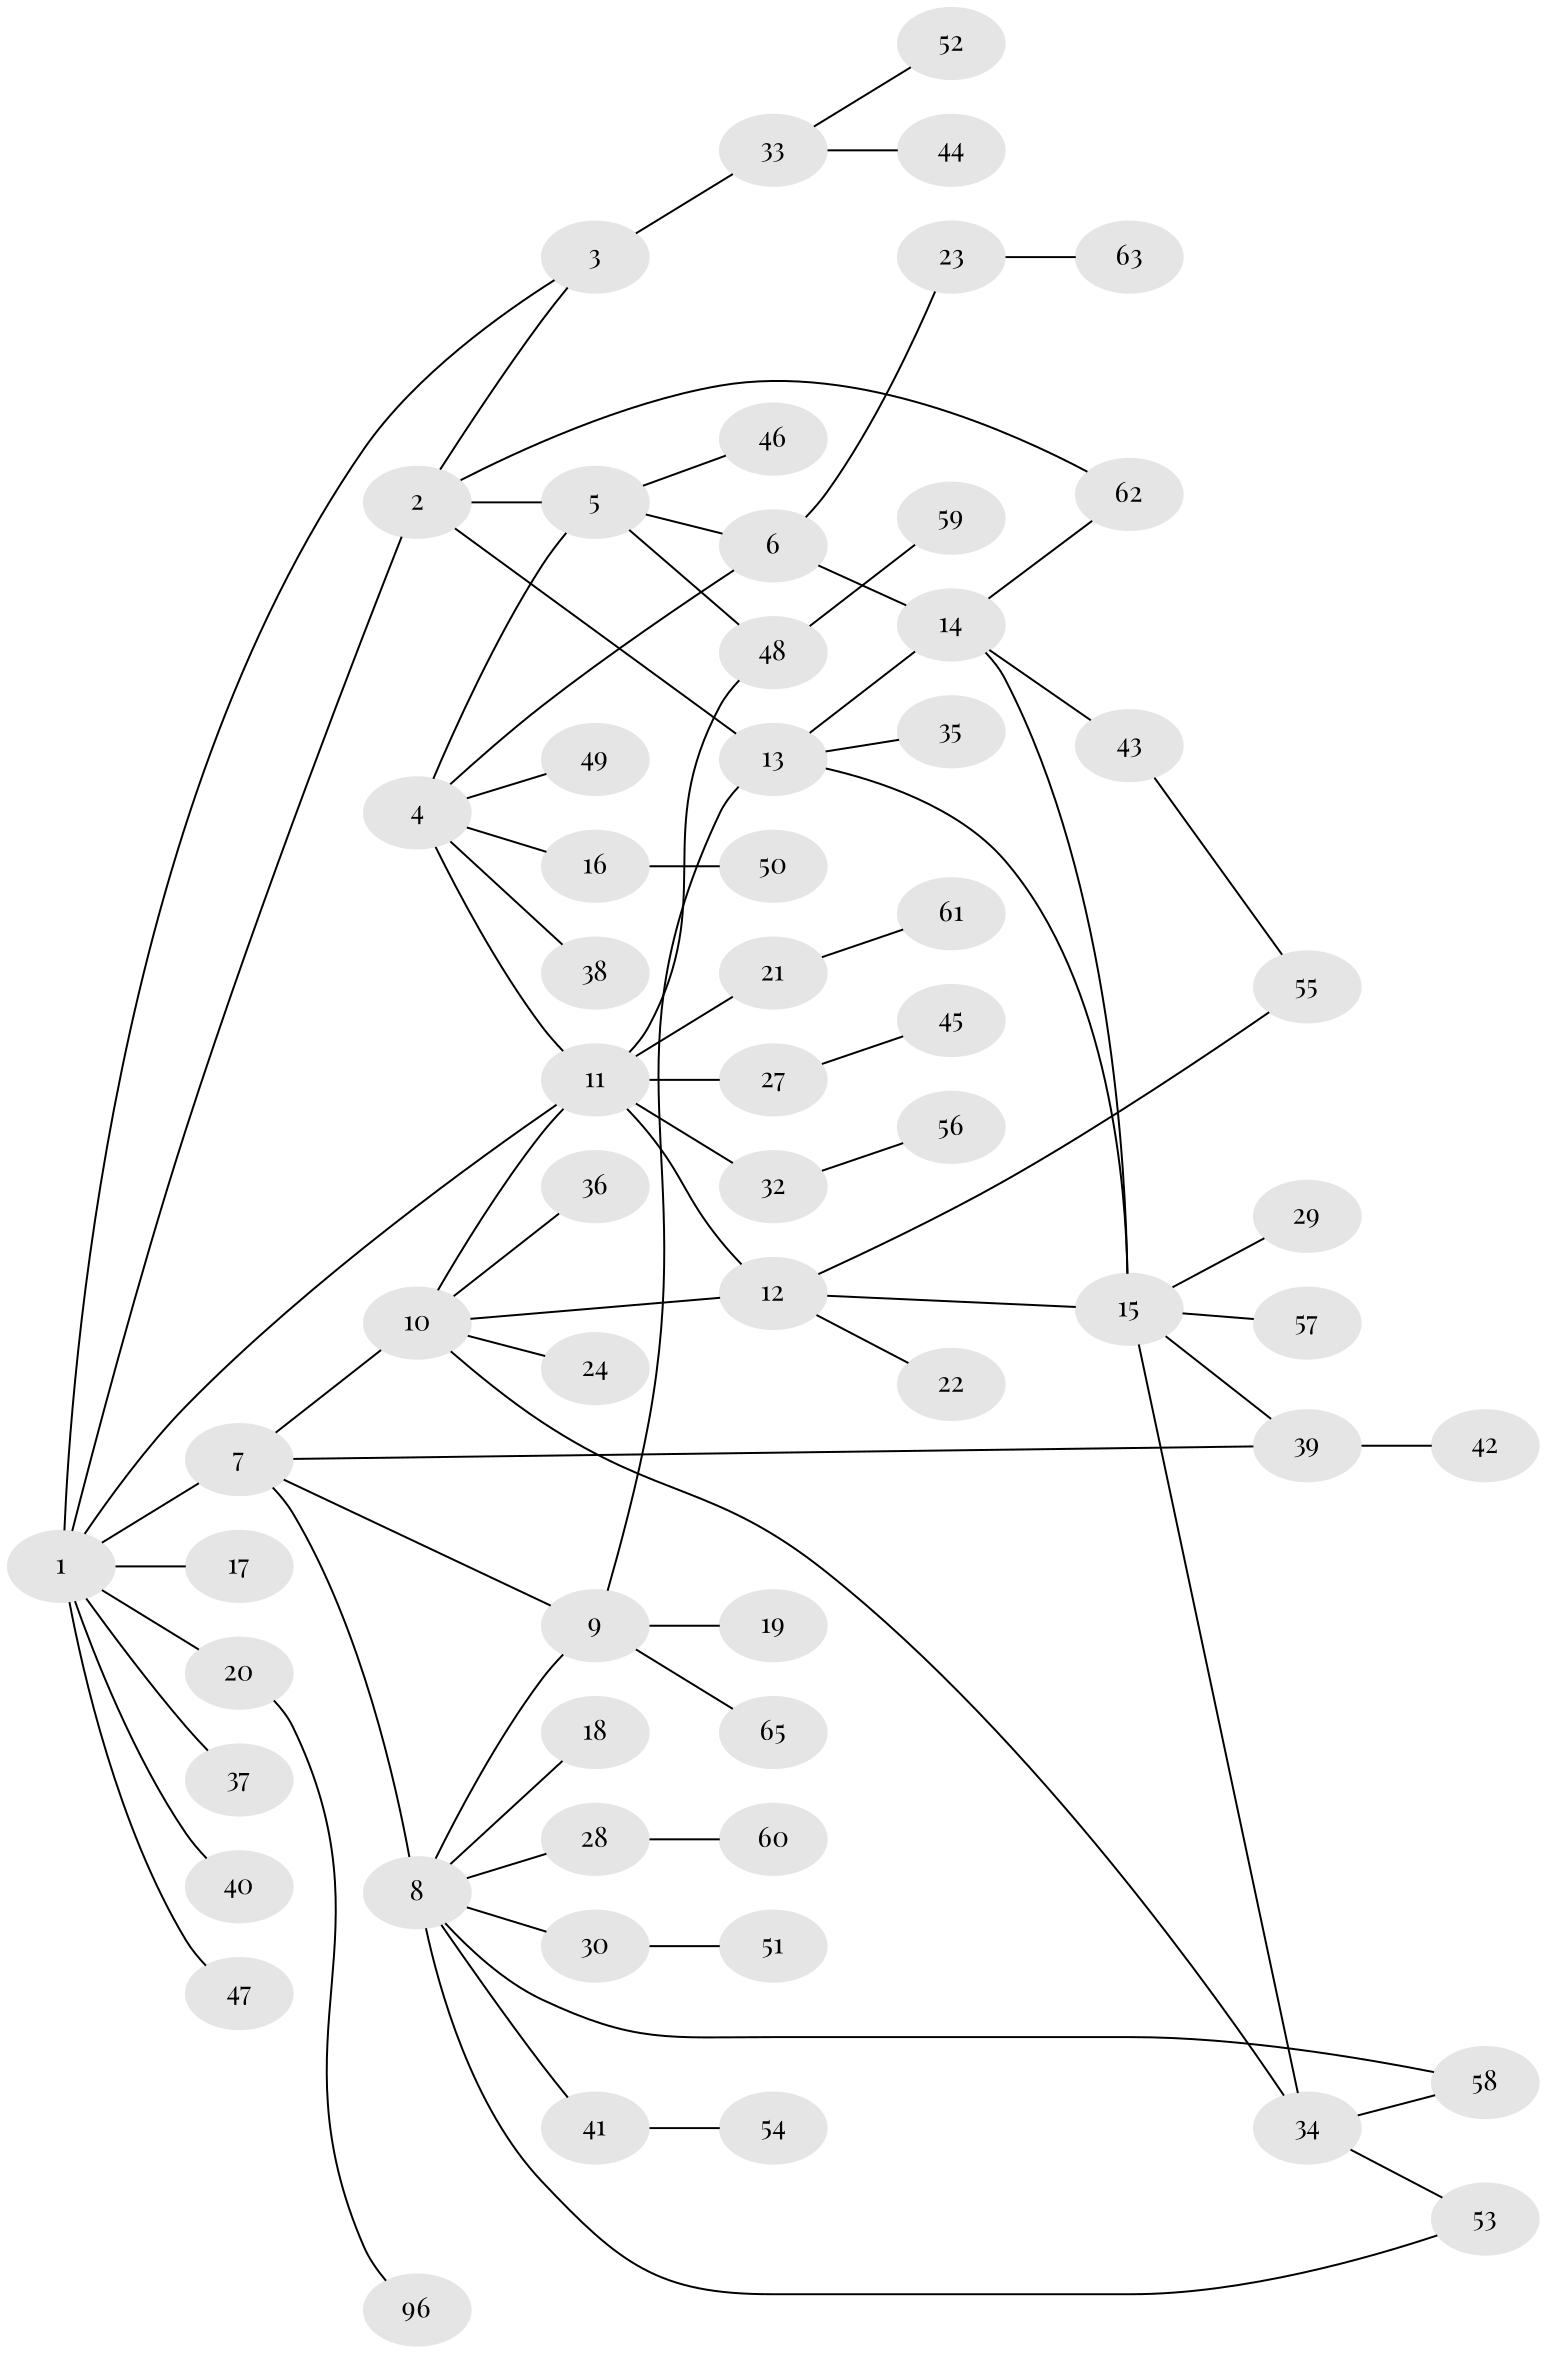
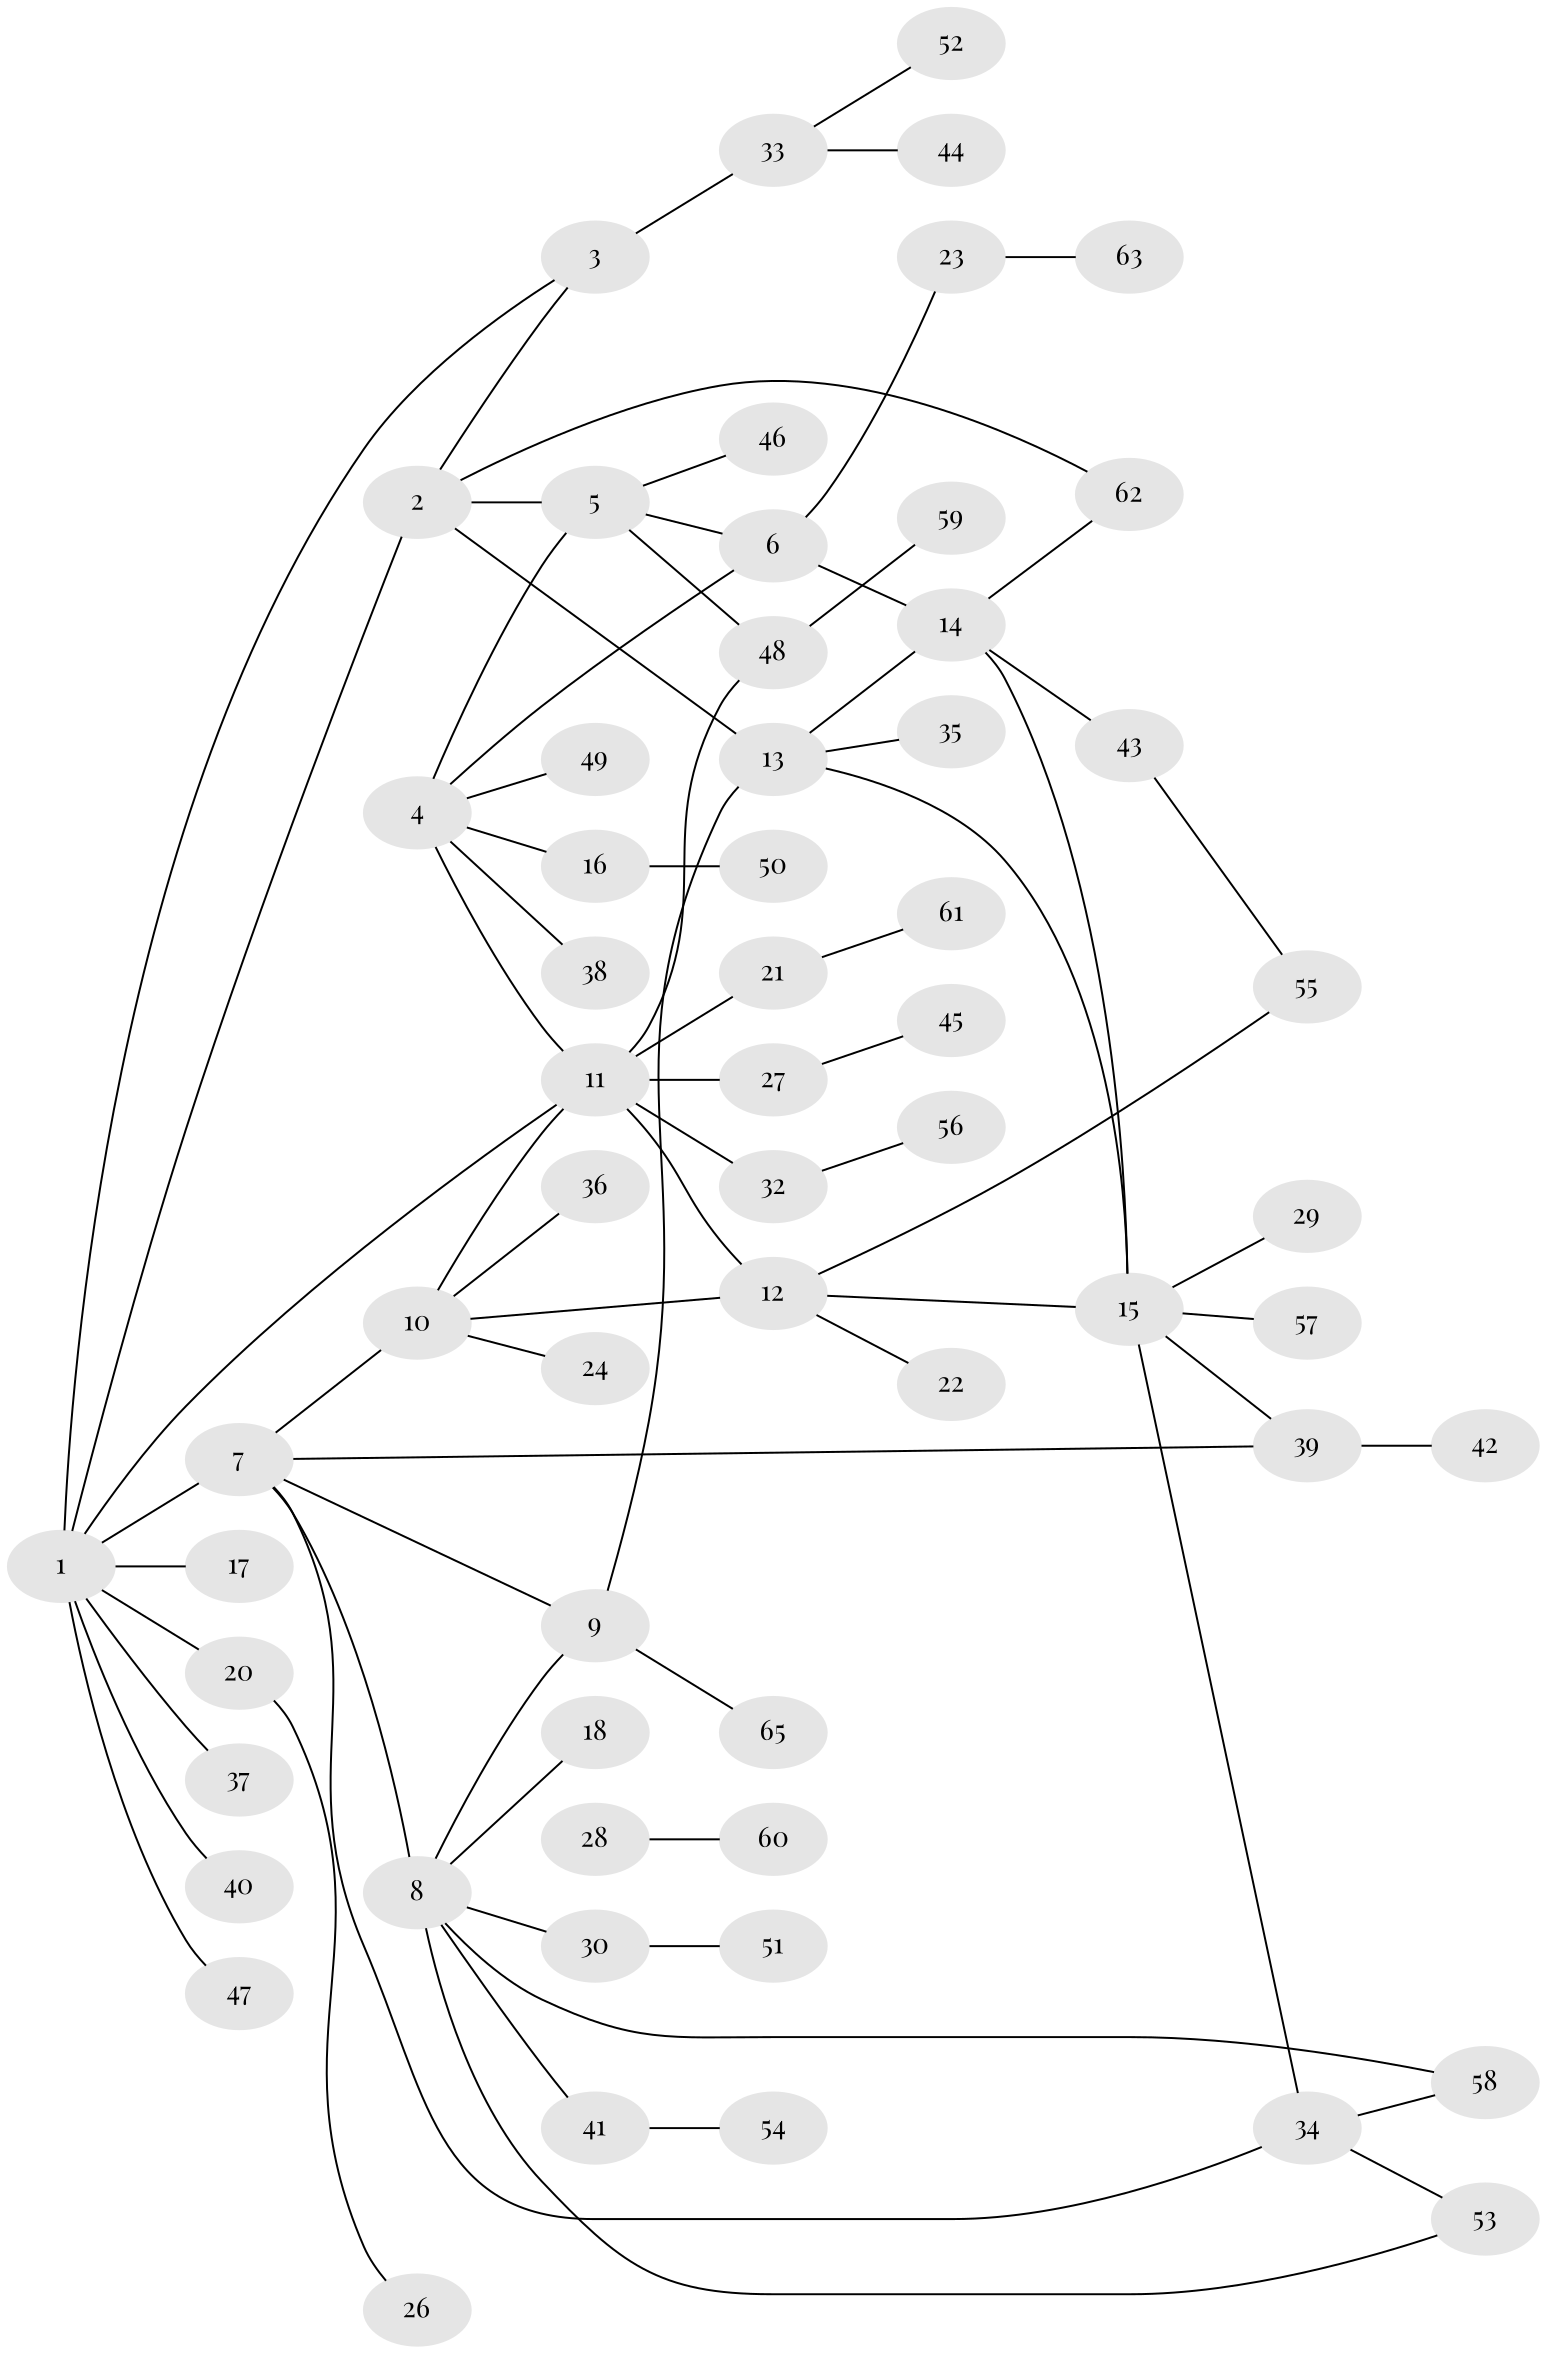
(773, 1626) -> none
(923, 1658) -> (504, 2199)
(507, 1866) -> none
(417, 2310) -> (417, 2310)
